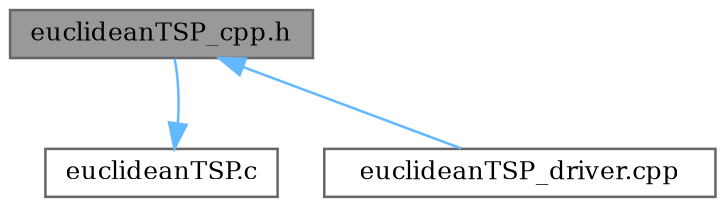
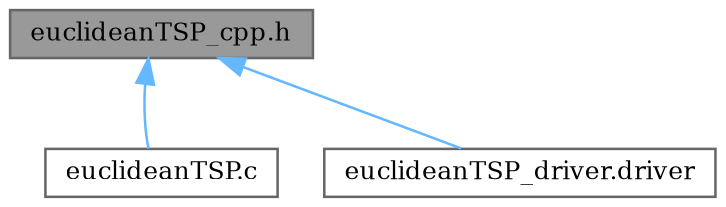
(178, 91) -> (145, 117)
(520, 173) -> (520, 173)
